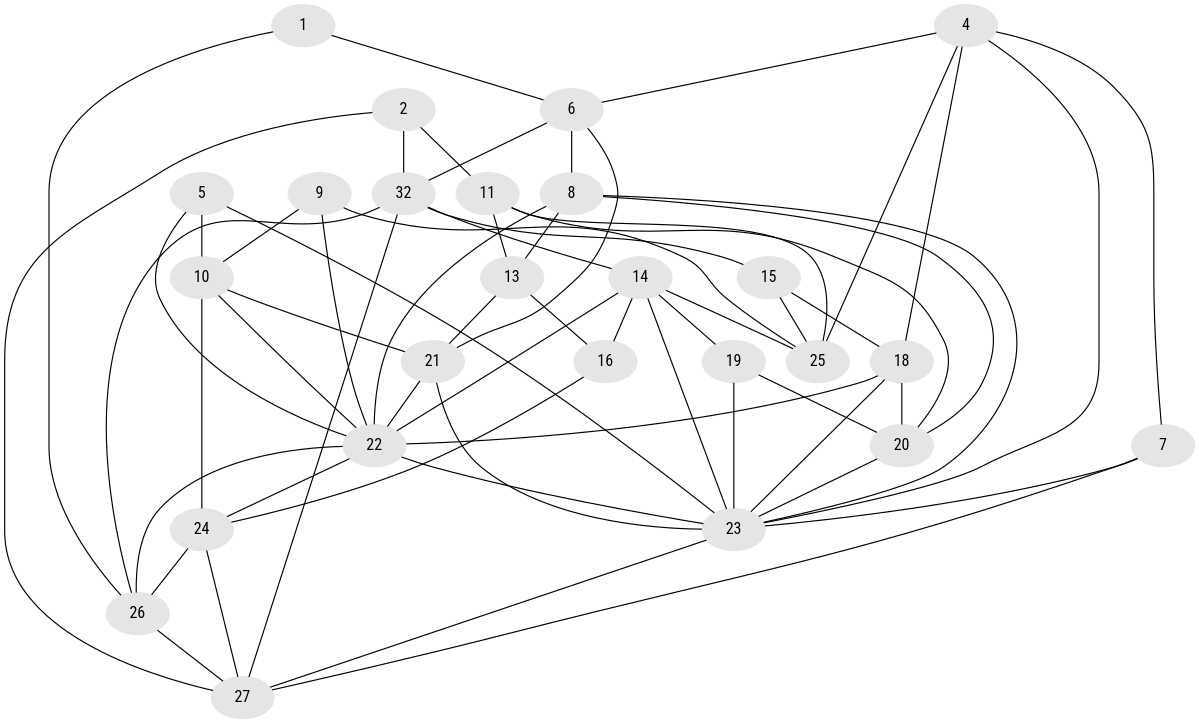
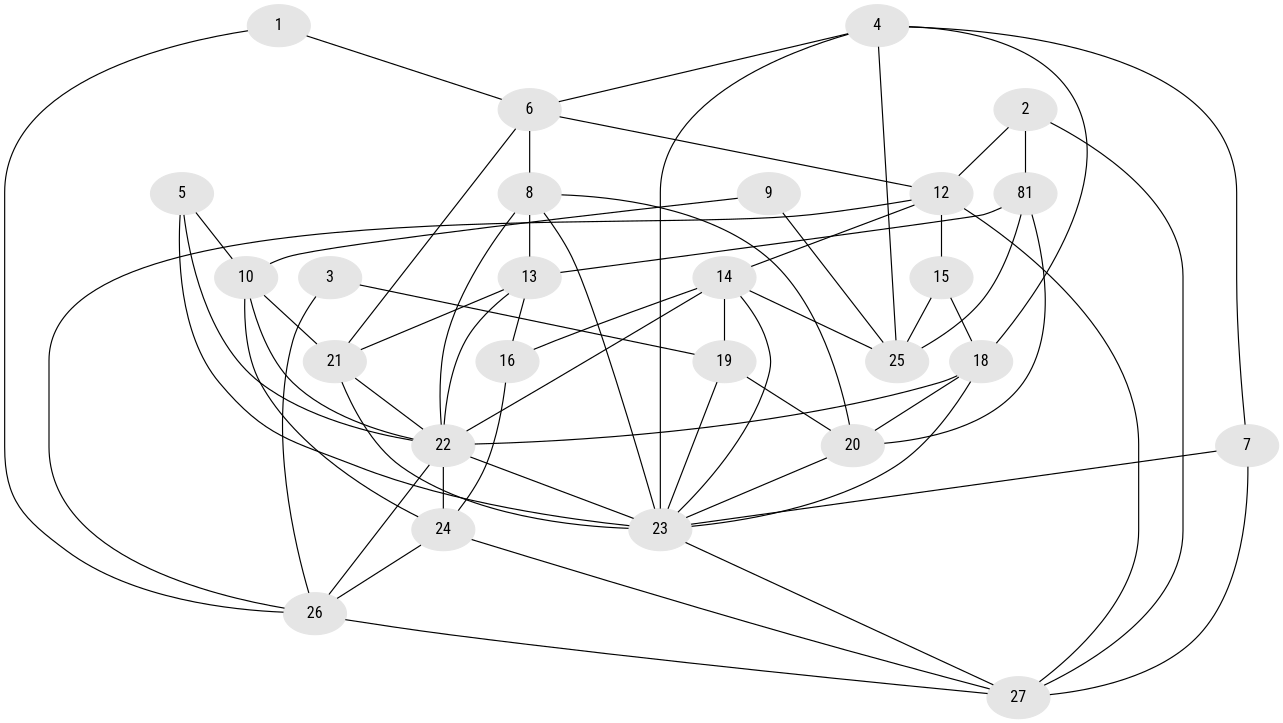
(404, 194) -> (942, 194)
(488, 194) -> (1026, 194)
none -> (330, 278)
(339, 321) -> (460, 351)
